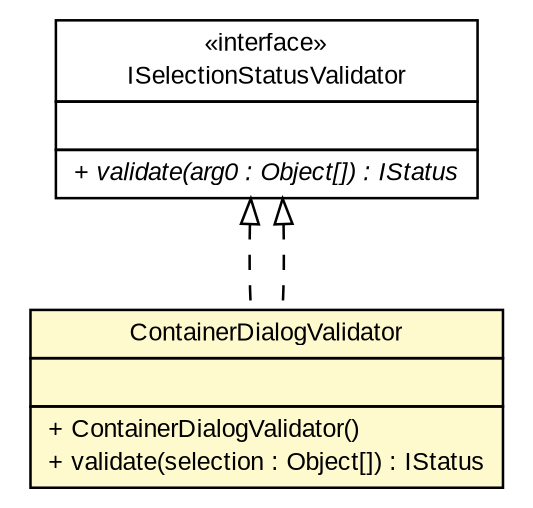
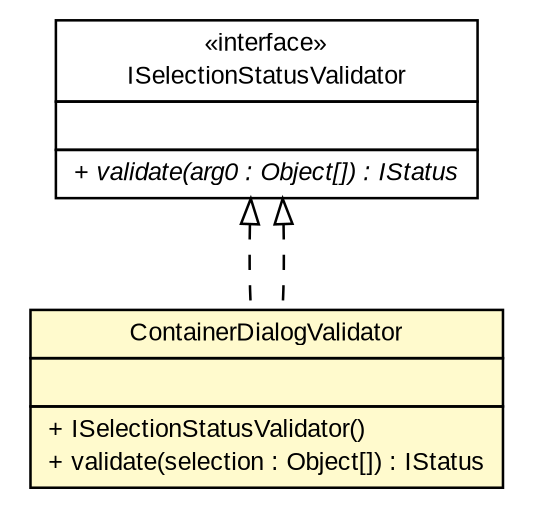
(204, 429) -> (207, 429)
